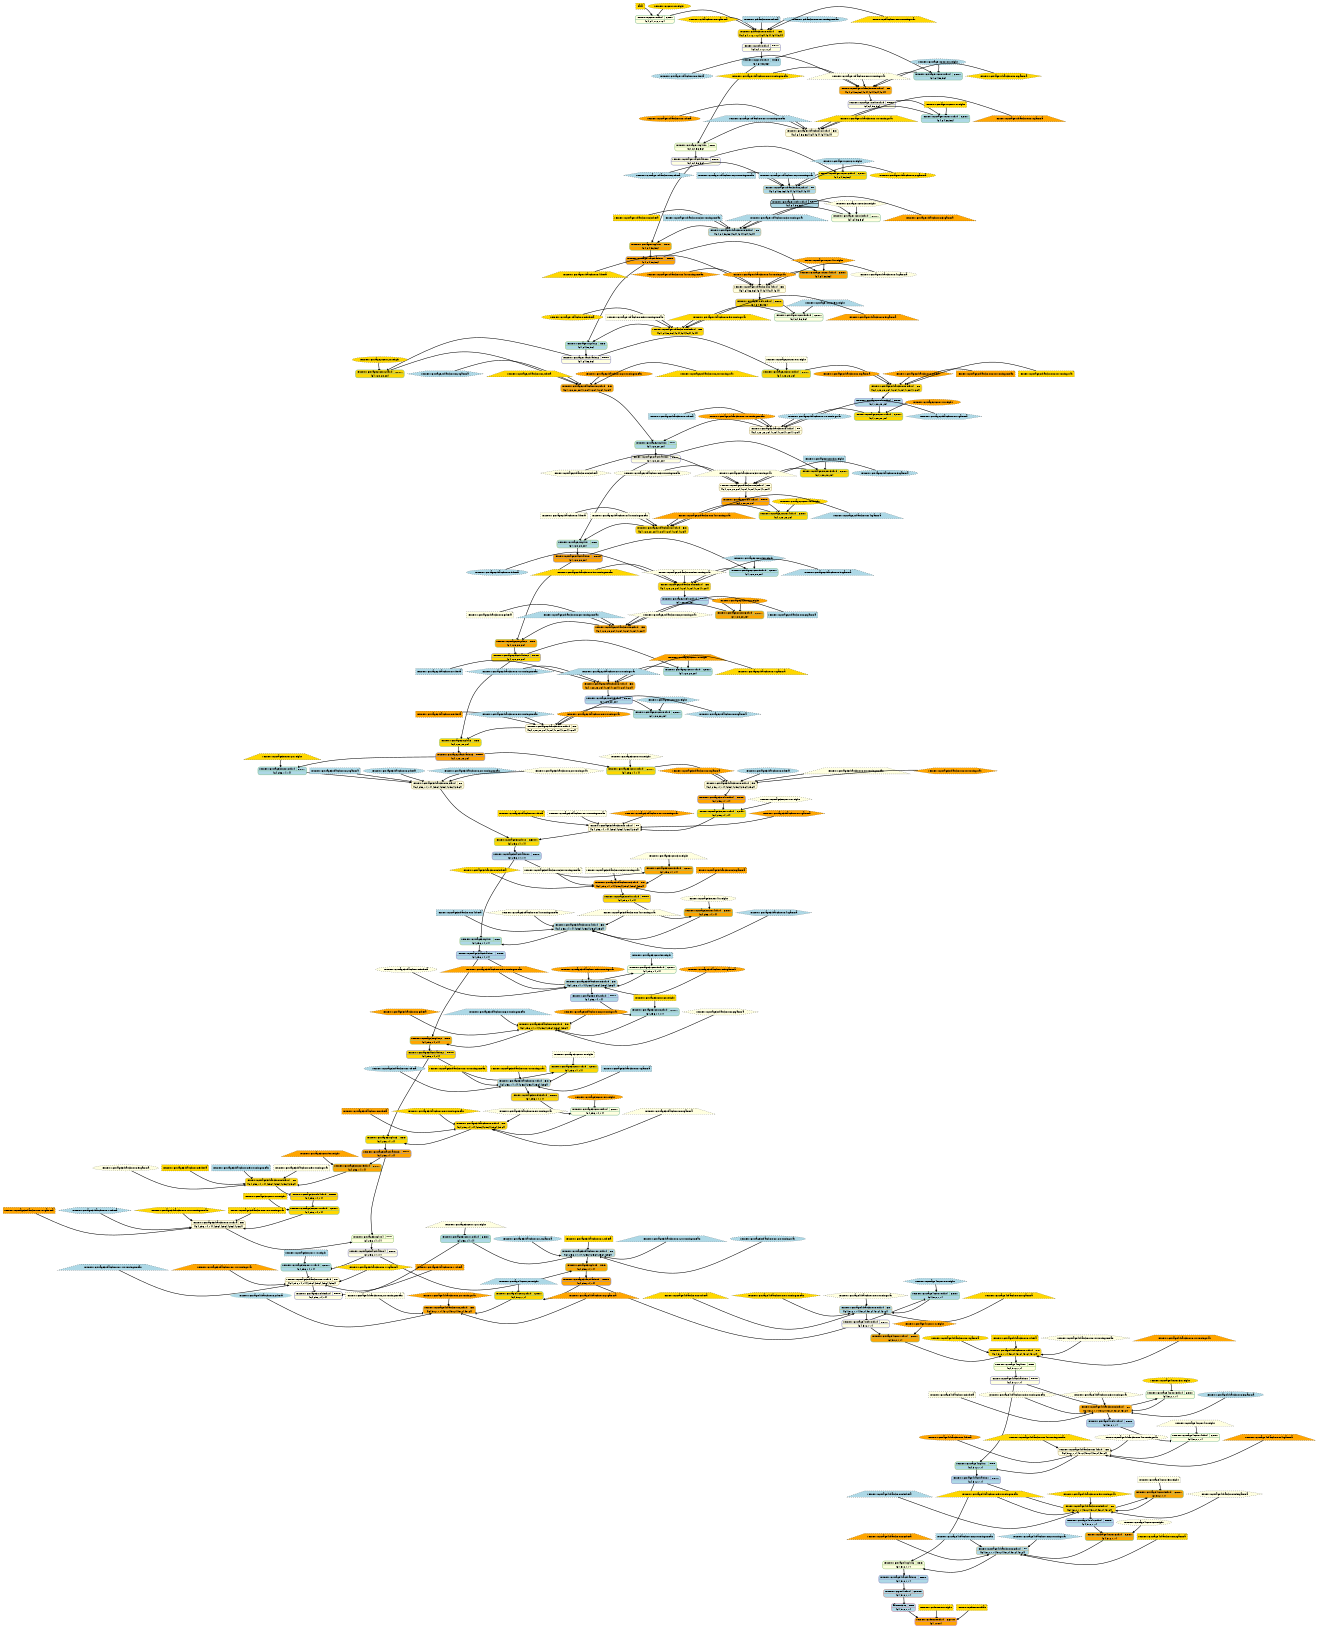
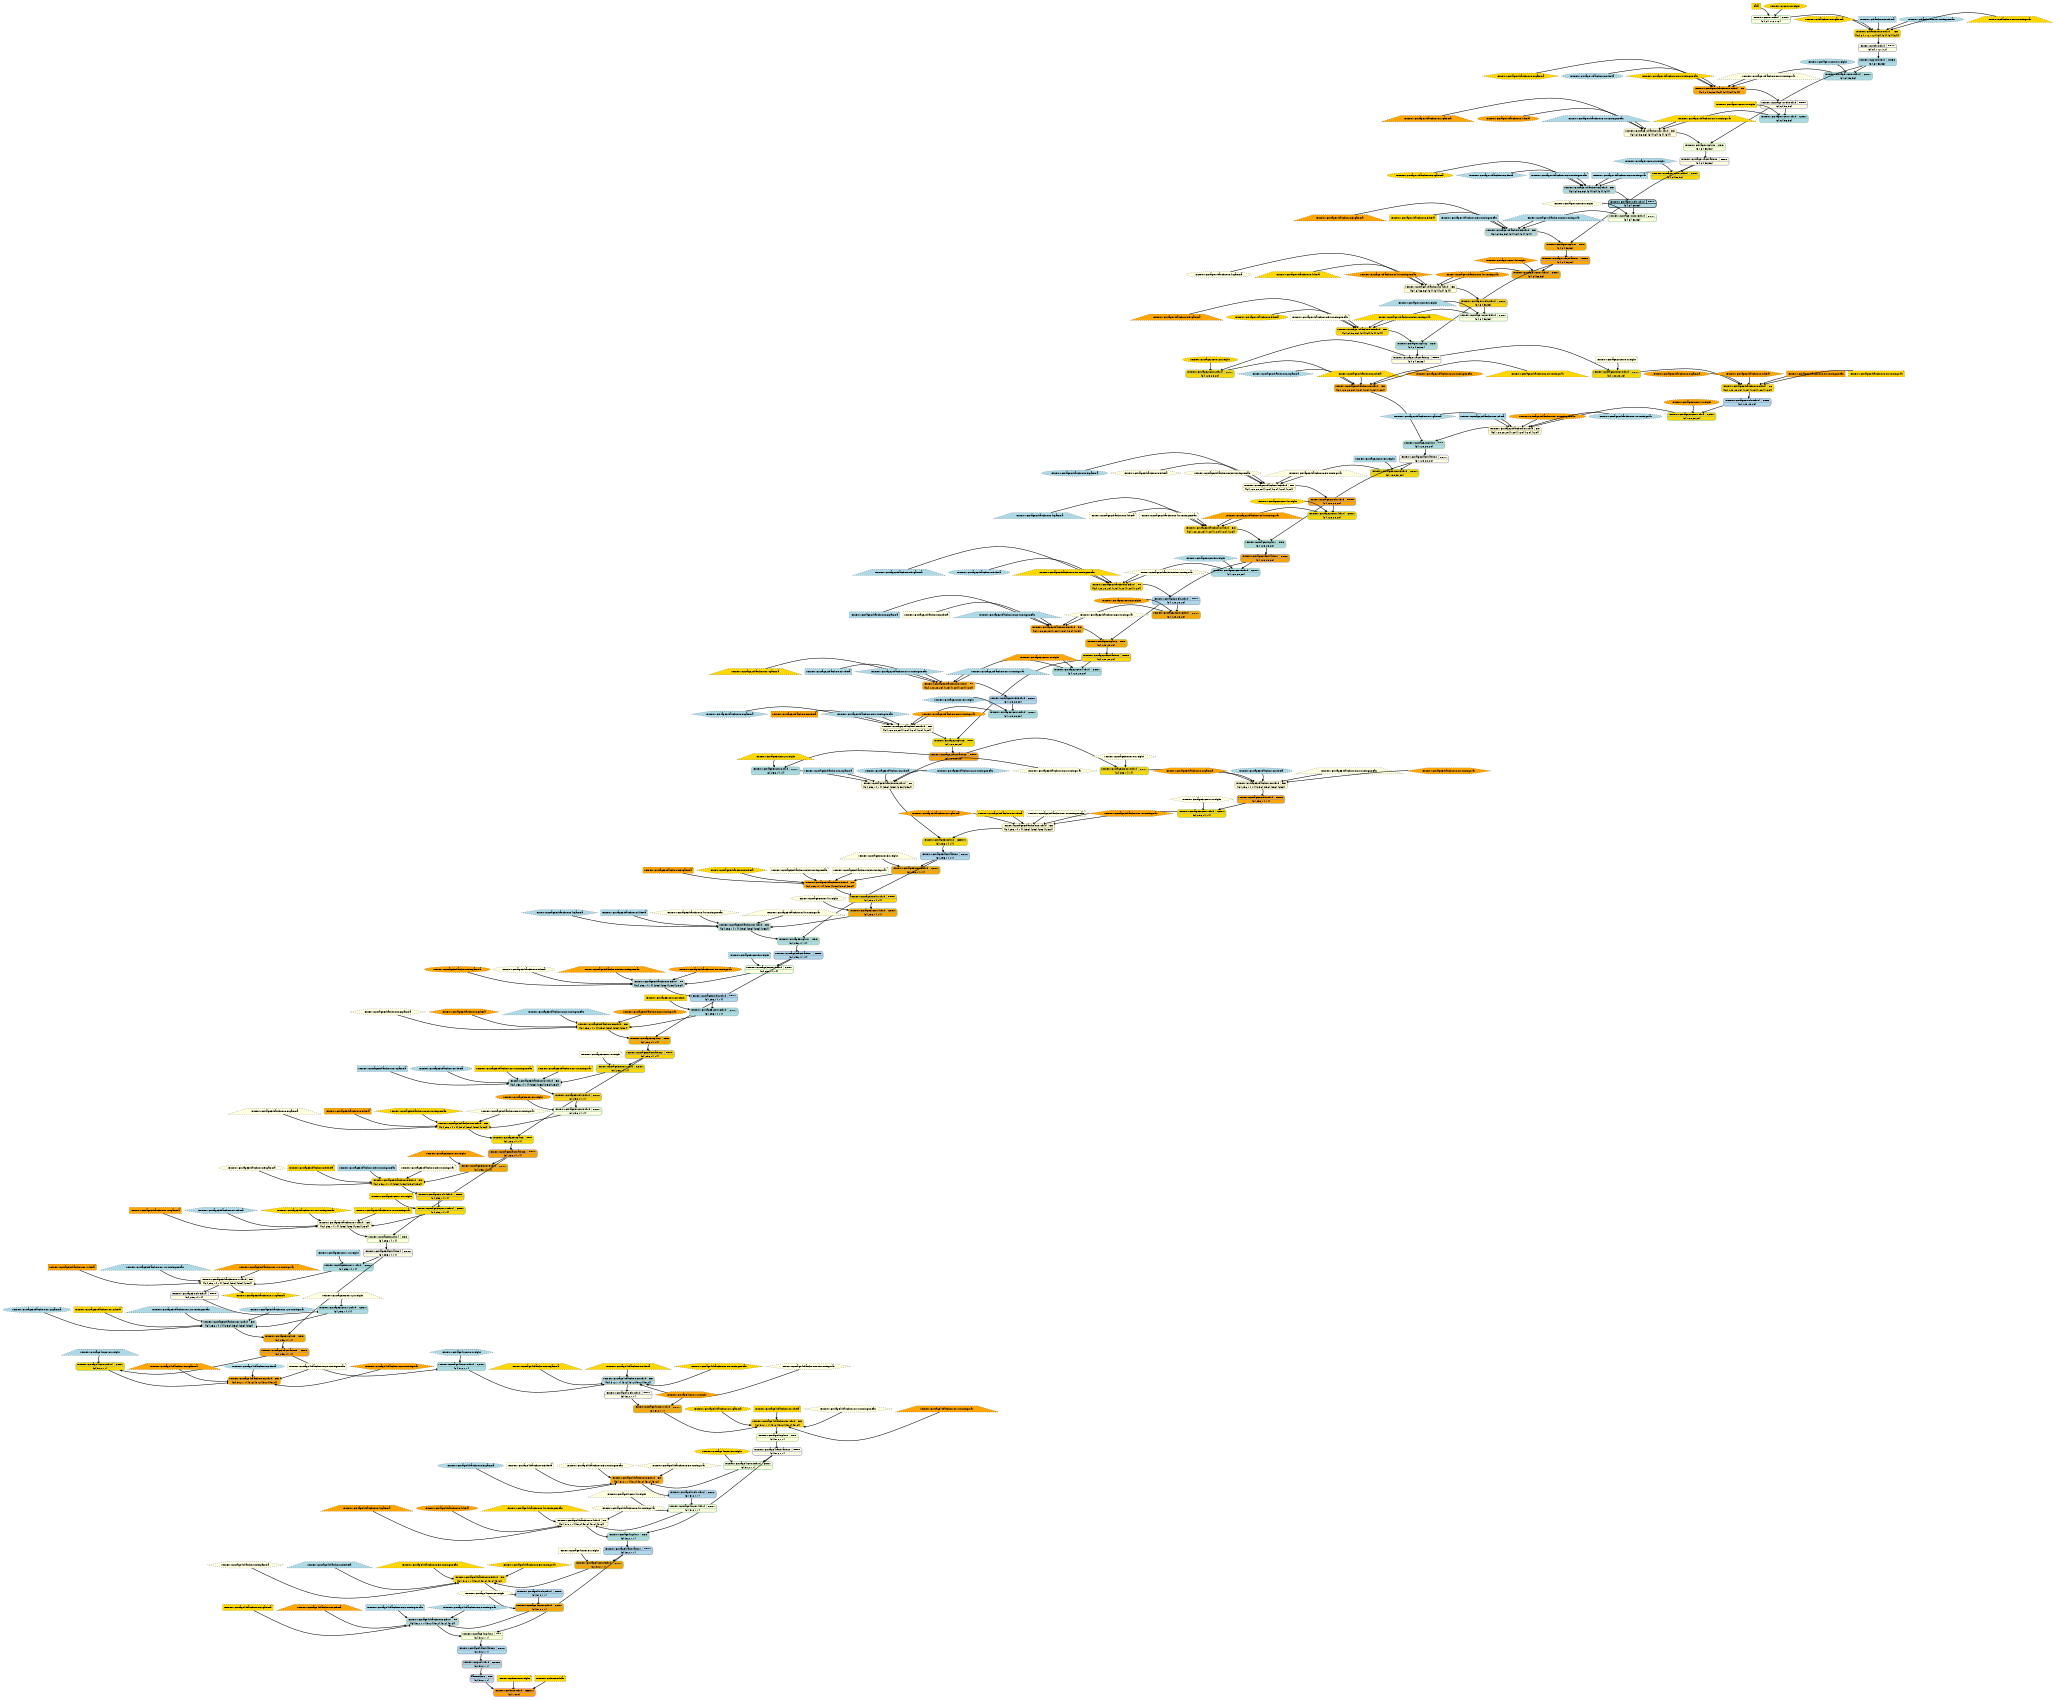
(354, 1276) -> (236, 1289)
(404, 1276) -> (259, 1315)
